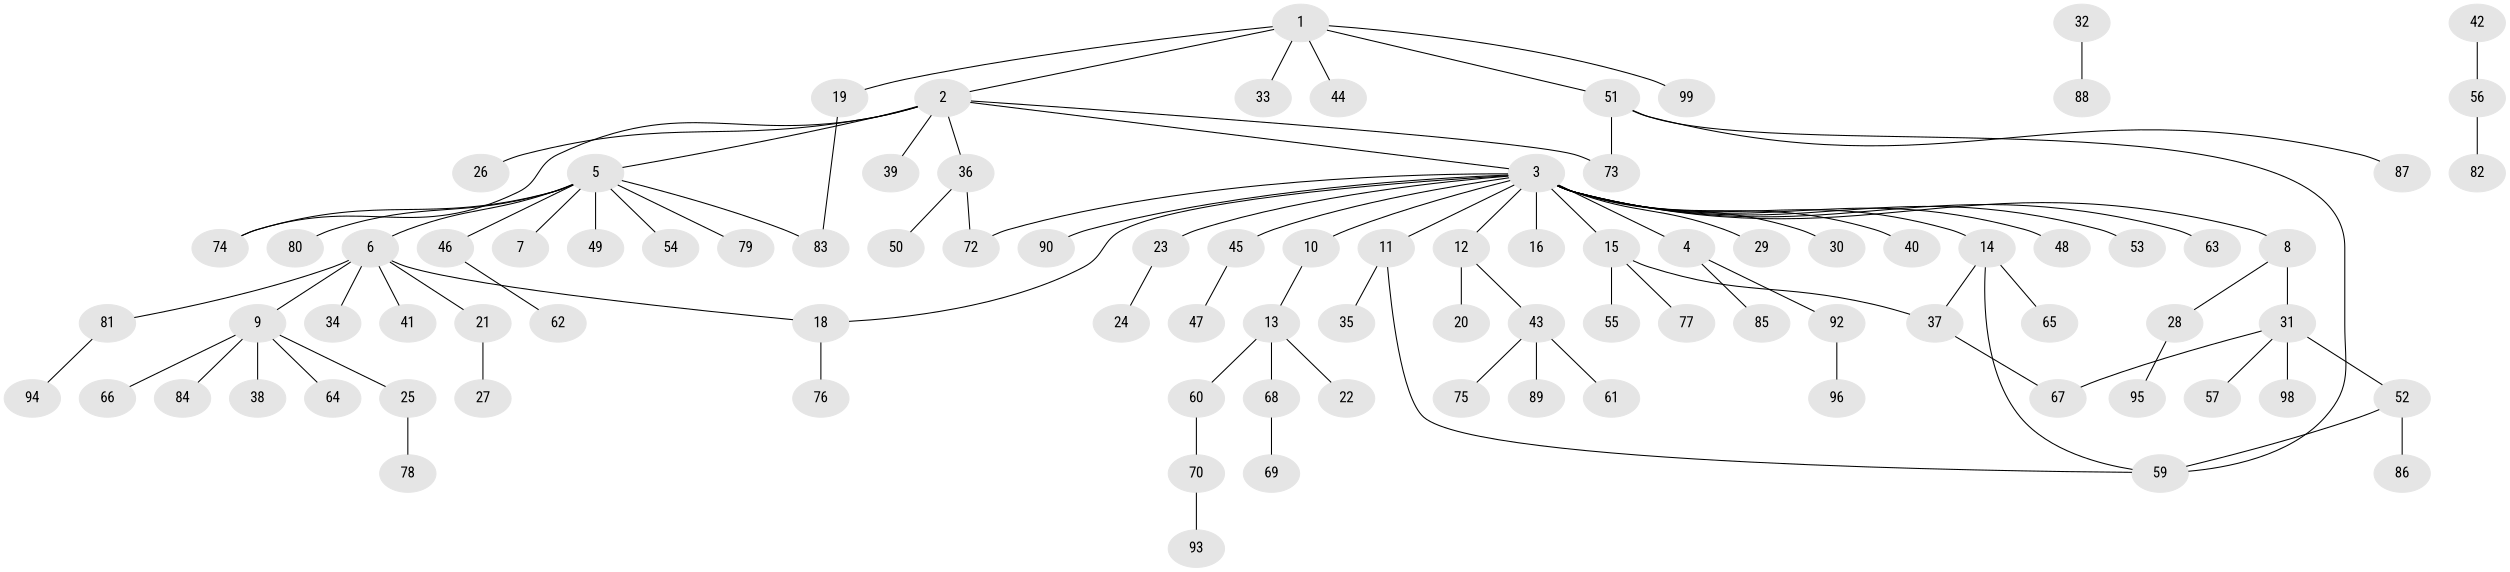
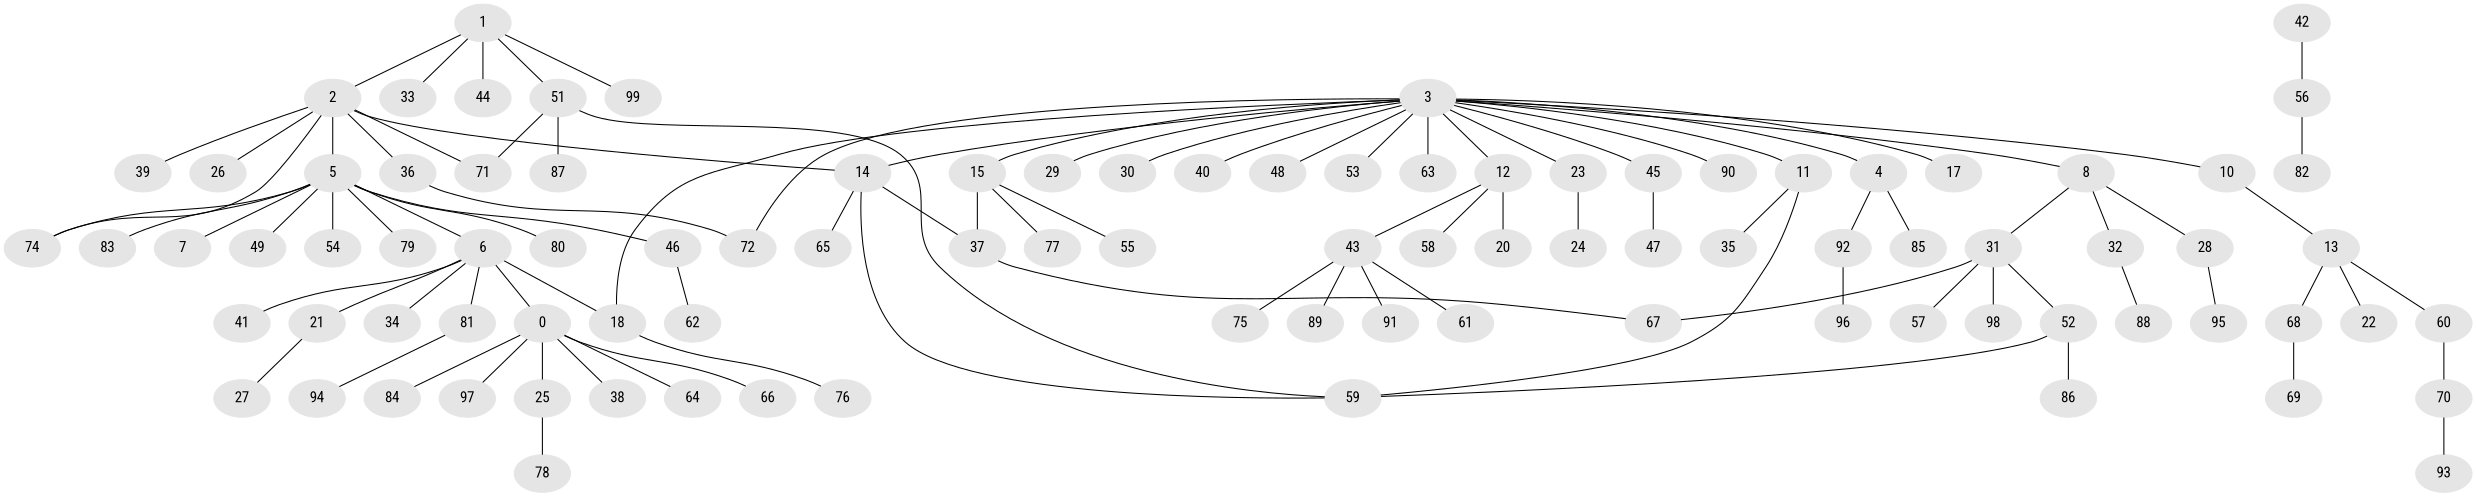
(840, 98) -> none
(1240, 136) -> (593, 150)
(1612, 173) -> (483, 173)
none -> (2101, 211)
(896, 248) -> none
none -> (1428, 248)
(1536, 248) -> (1954, 173)
(258, 323) -> (542, 323)
none -> (1390, 323)
none -> (467, 398)
